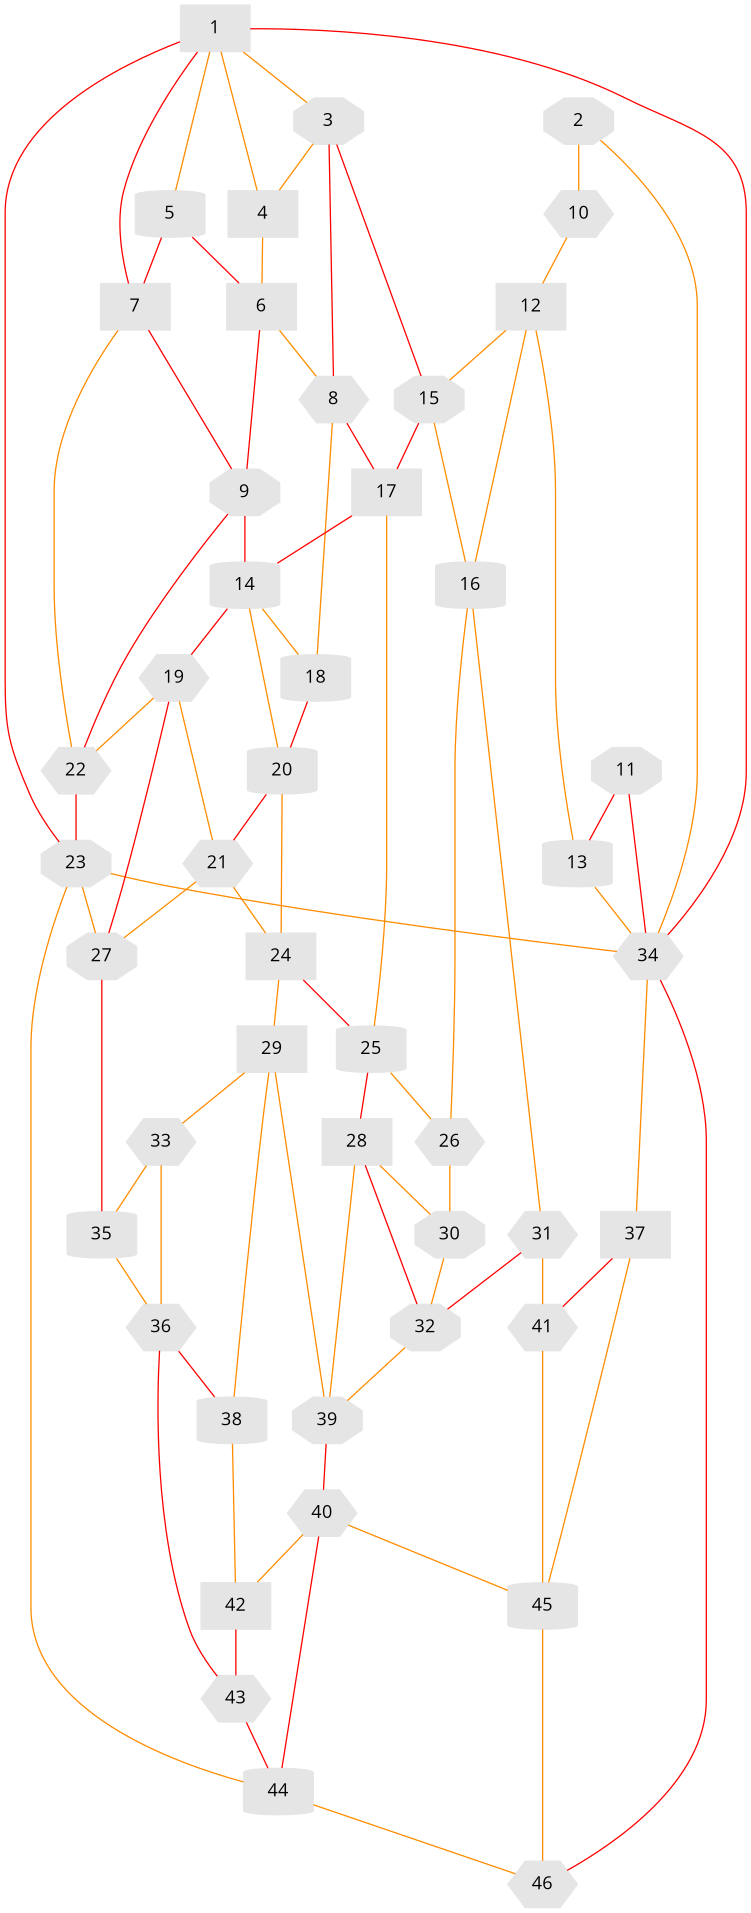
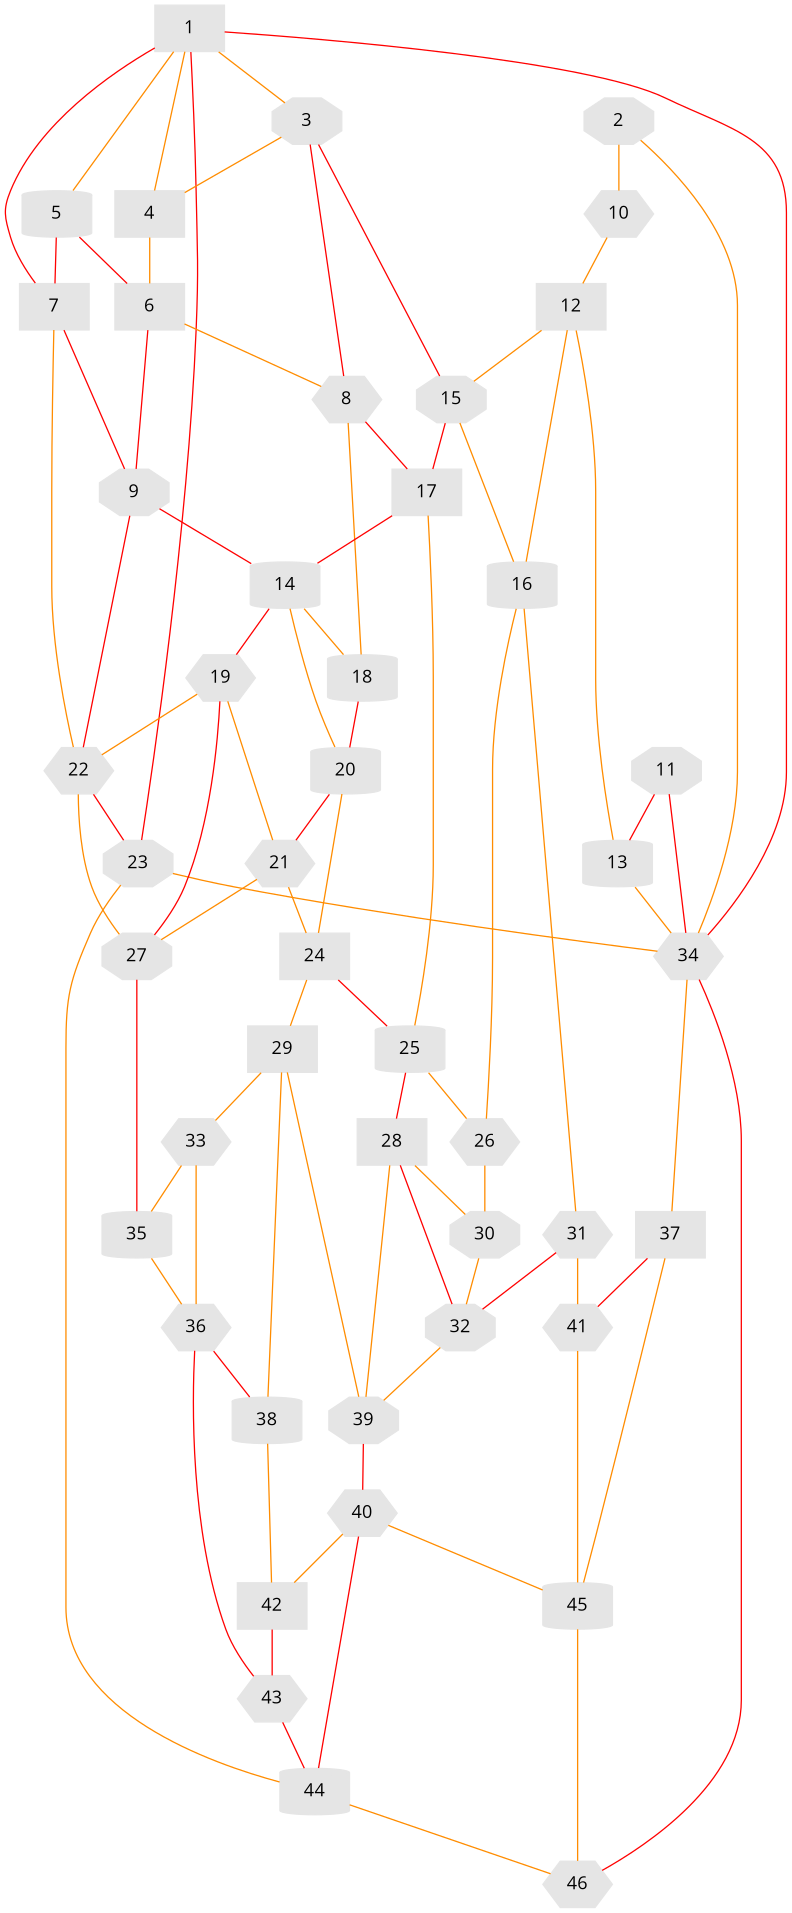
(89, 910) -> (86, 868)
